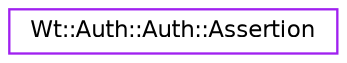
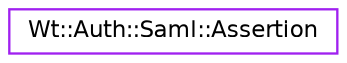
(173, 31) -> (173, 31)
